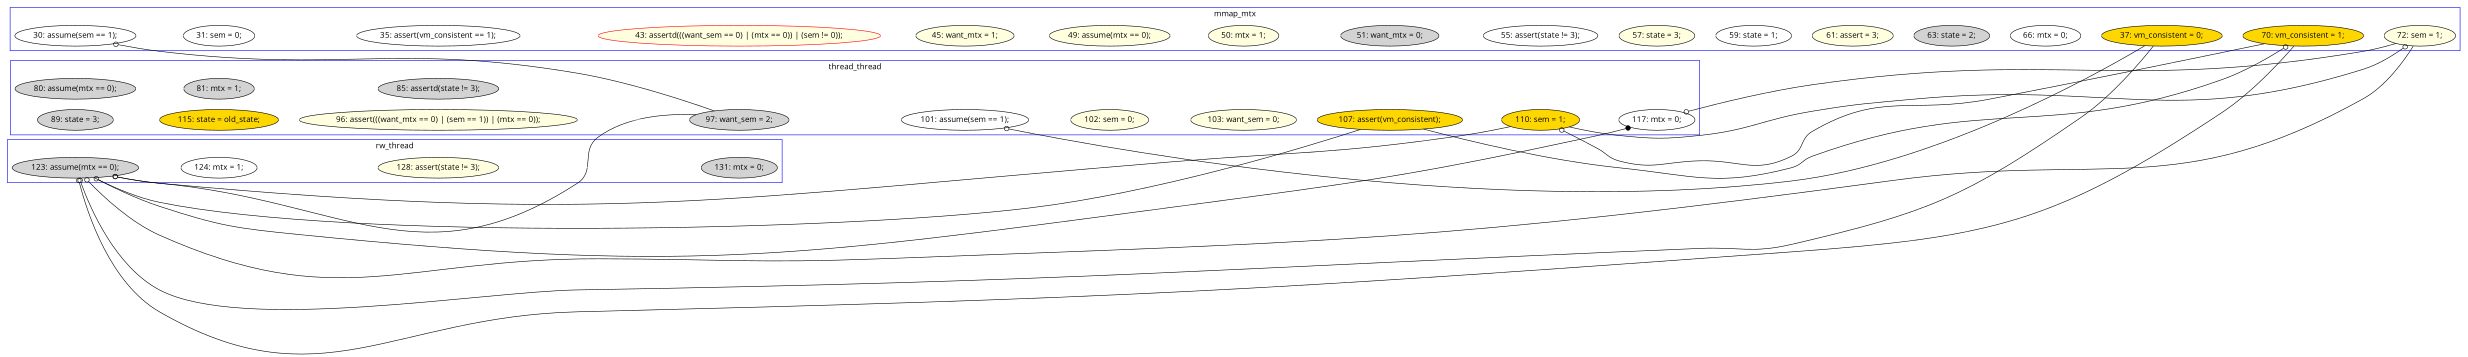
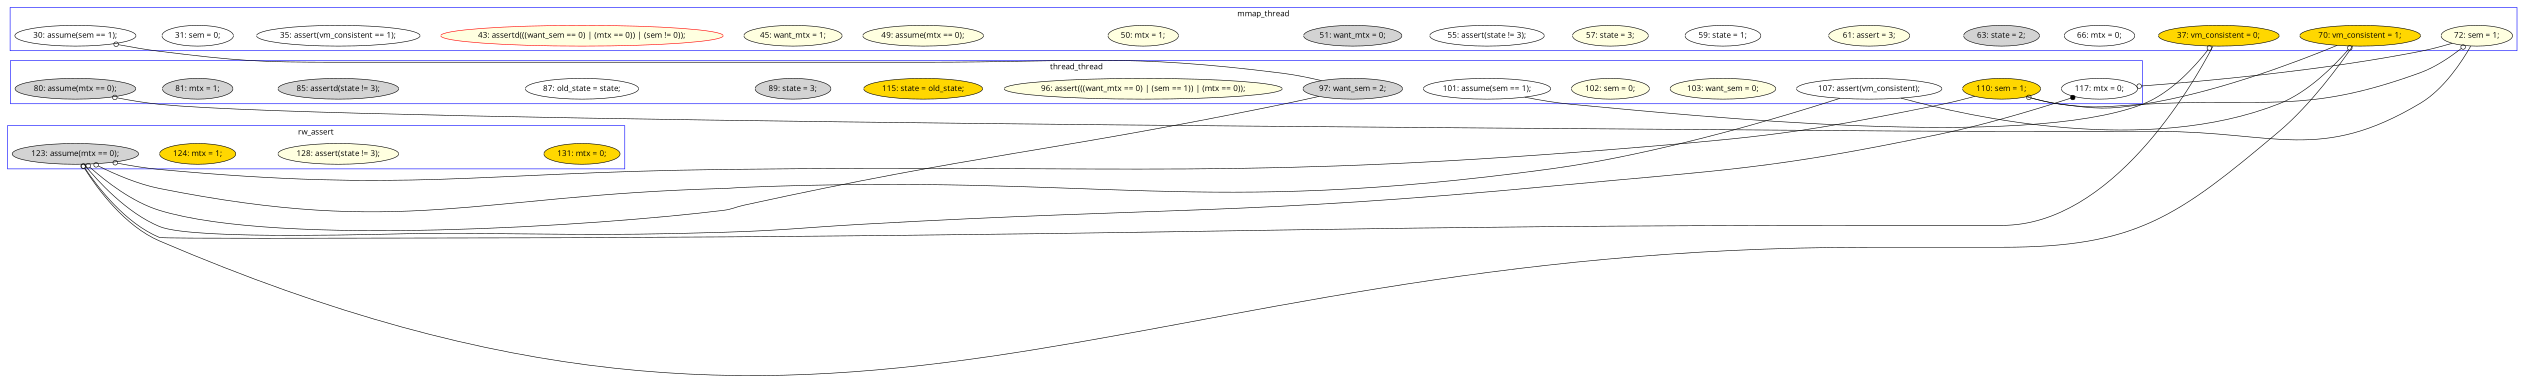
(1235, 14) -> (1264, 14)
none -> (582, 89)
(1390, 120) -> (1869, 89)
(395, 146) -> (316, 132)
(219, 168) -> (198, 154)
(739, 168) -> (582, 154)
(1589, 191) -> (1877, 126)
(1258, 244) -> (1311, 127)
